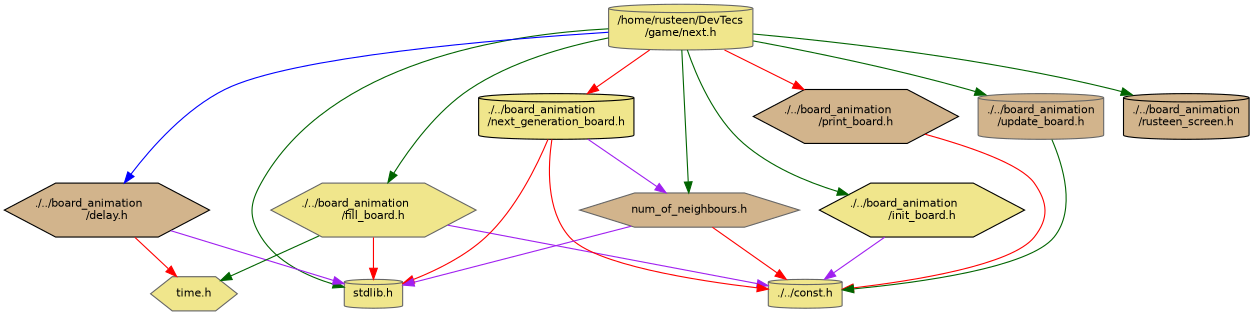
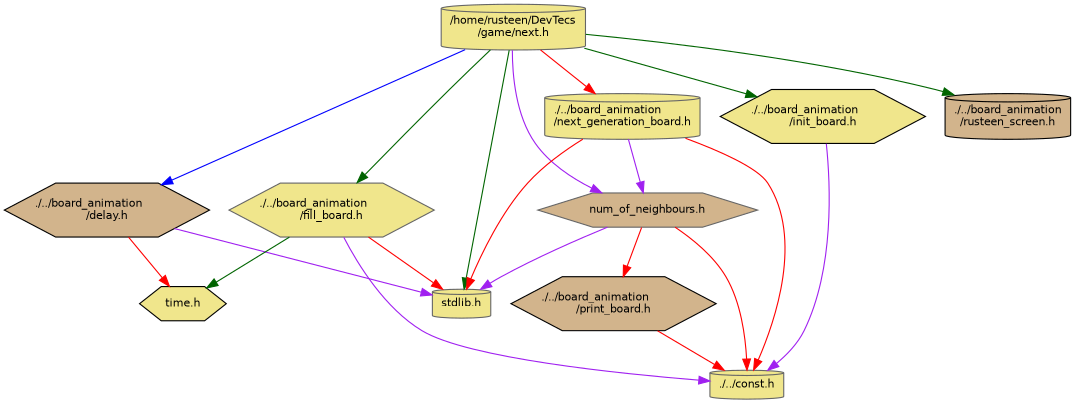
(759, 67) -> (634, 247)
(556, 116) -> (622, 116)
(685, 116) -> (529, 133)
(1041, 116) -> none
(194, 294) -> (183, 304)
